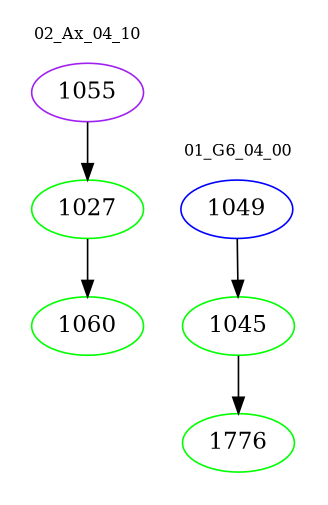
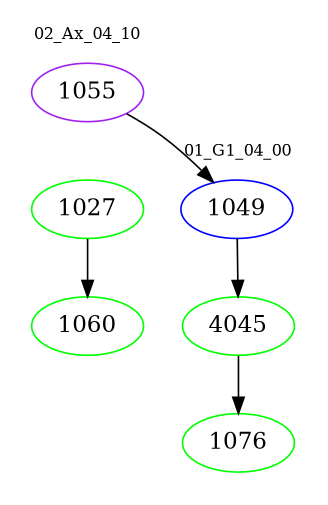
(88, 143) -> (179, 150)
(238, 152) -> (238, 152)
(238, 326) -> (238, 326)
(238, 443) -> (238, 443)
